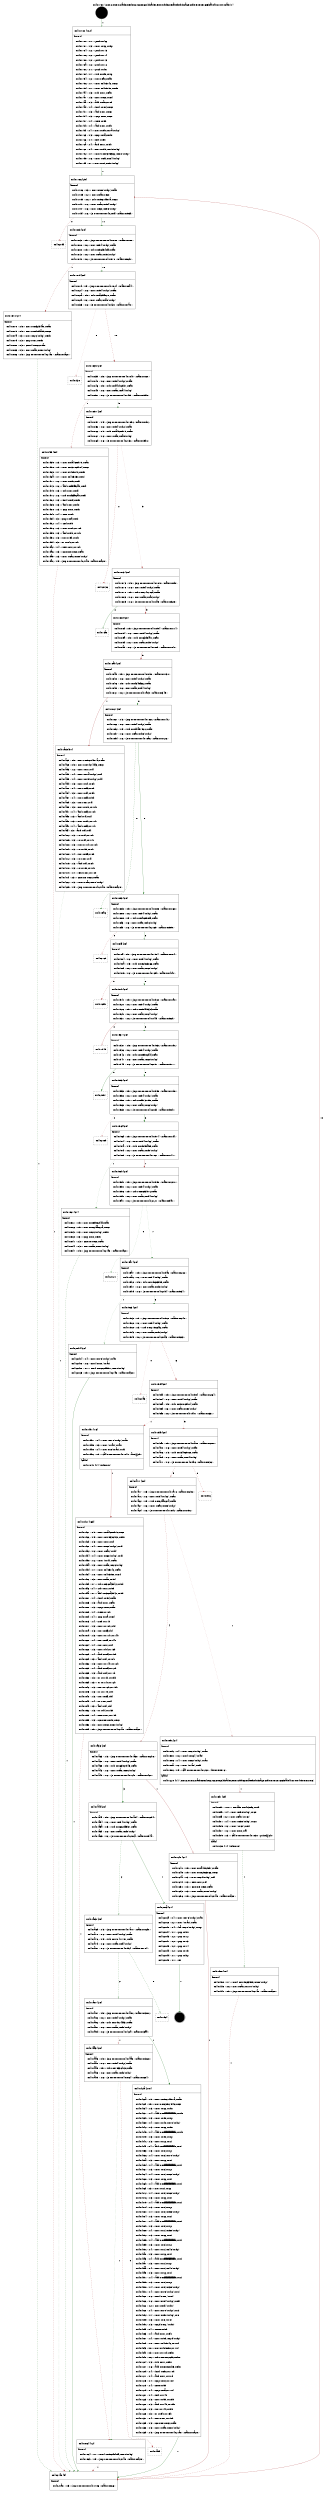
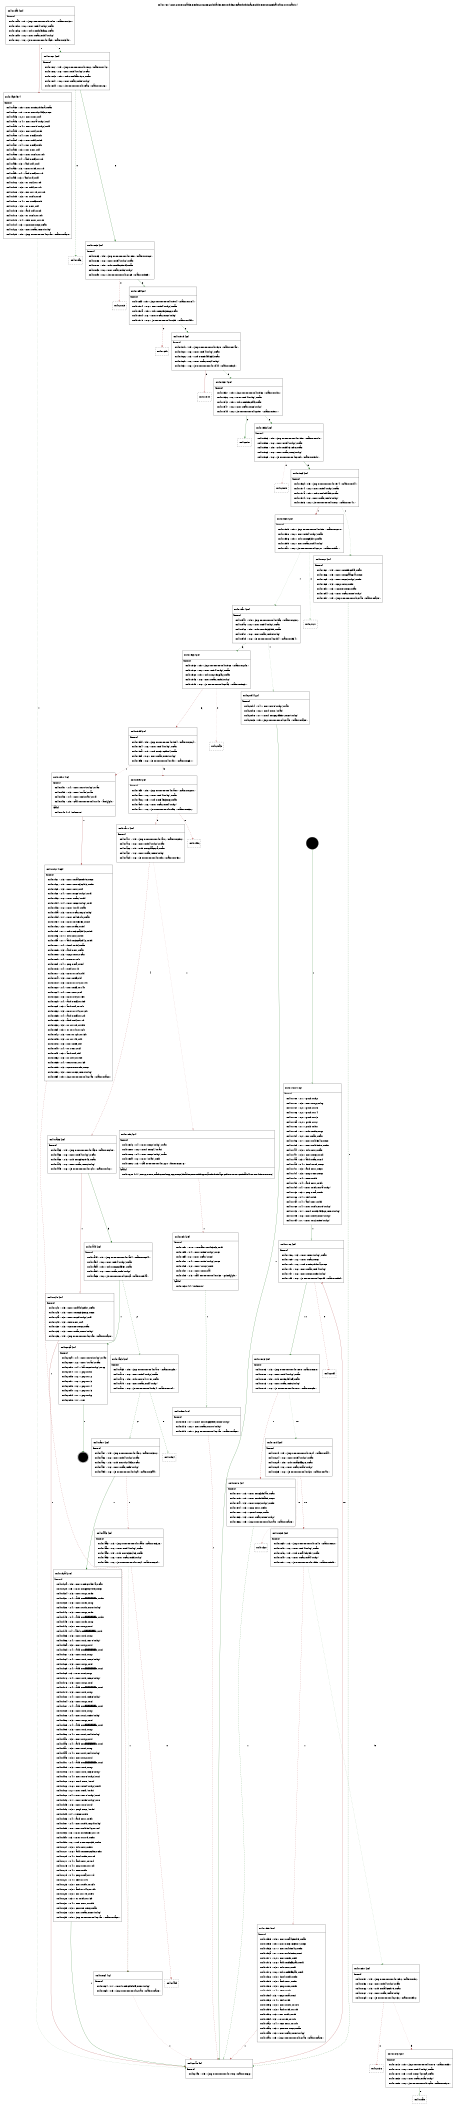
(146, 633) -> none
